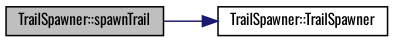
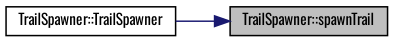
(183, 21) -> (195, 21)
